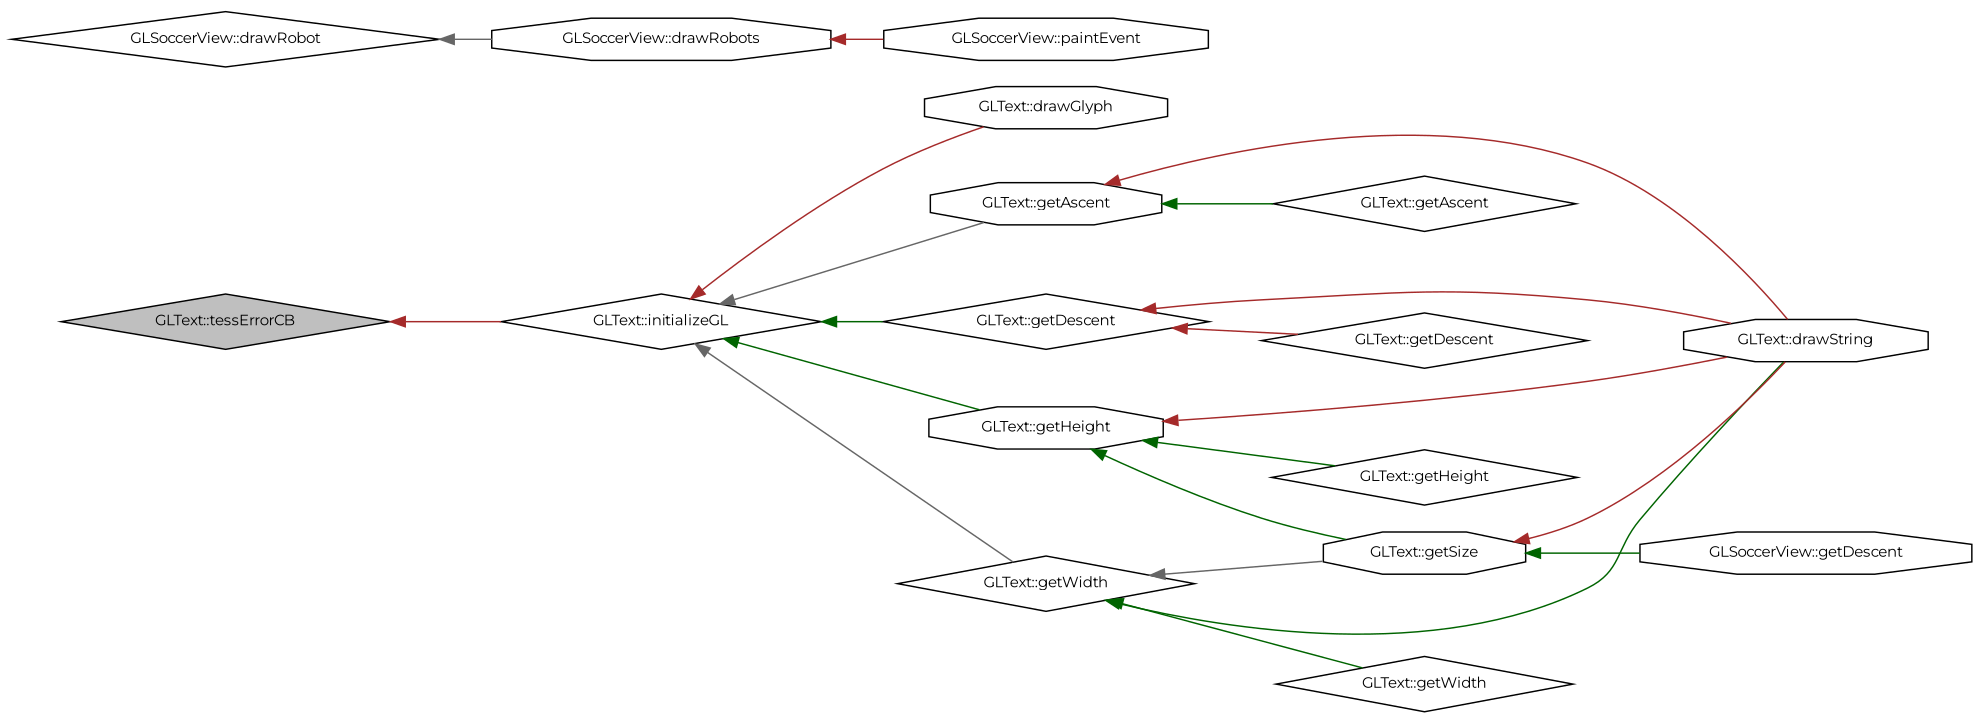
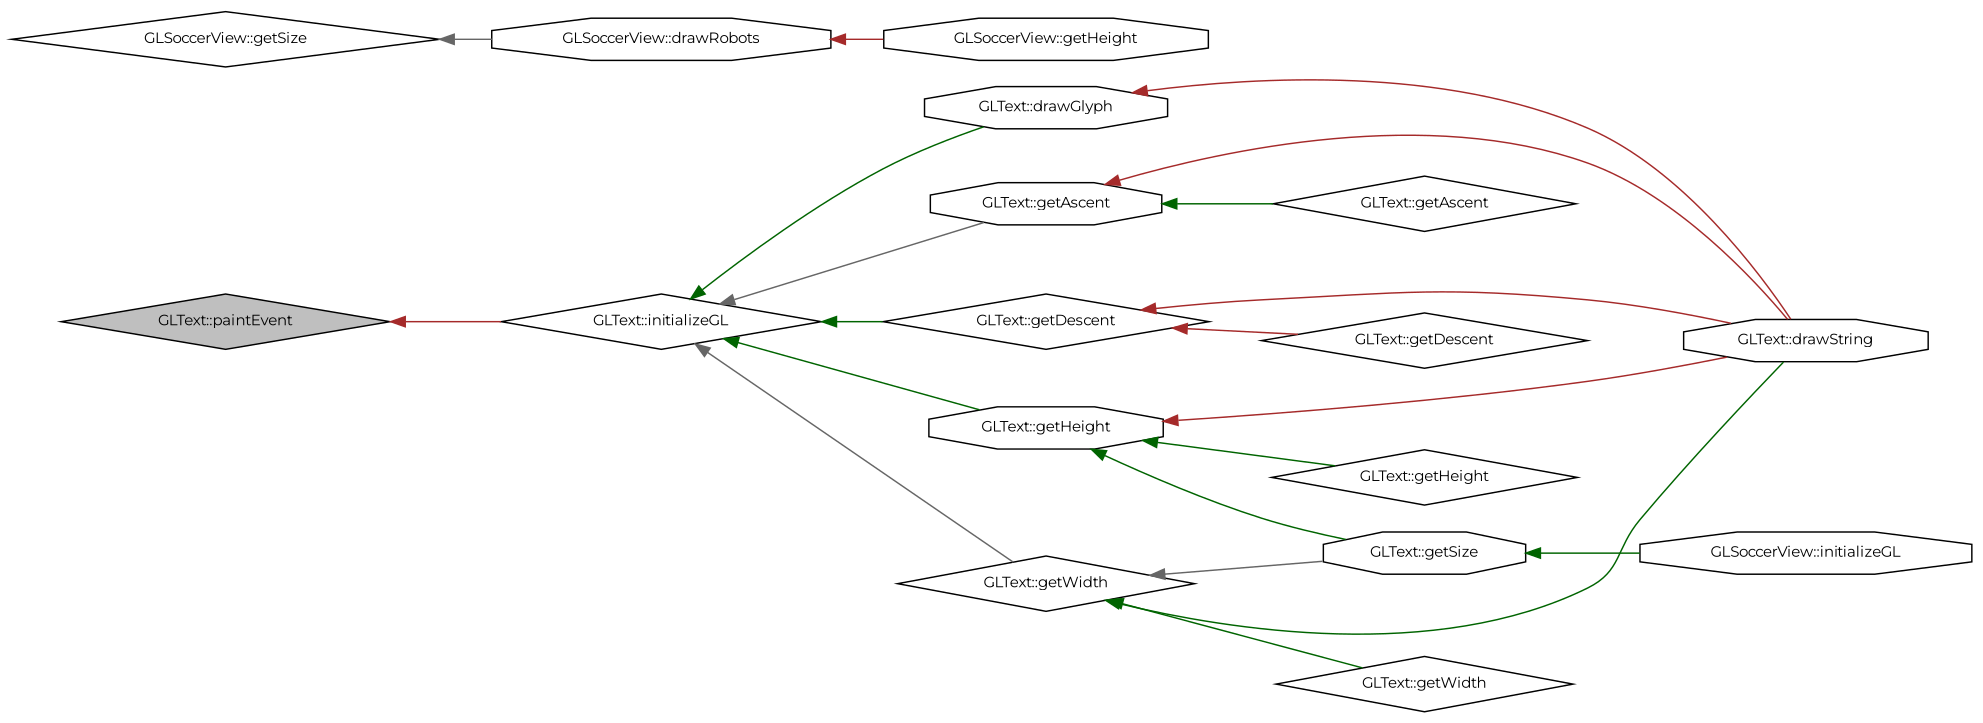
(226, 39) -> (226, 39)
(1046, 39) -> (1046, 39)
(836, 196) -> (836, 196)
(226, 322) -> (226, 322)
(1668, 468) -> (1509, 103)
(1806, 553) -> (1806, 553)
